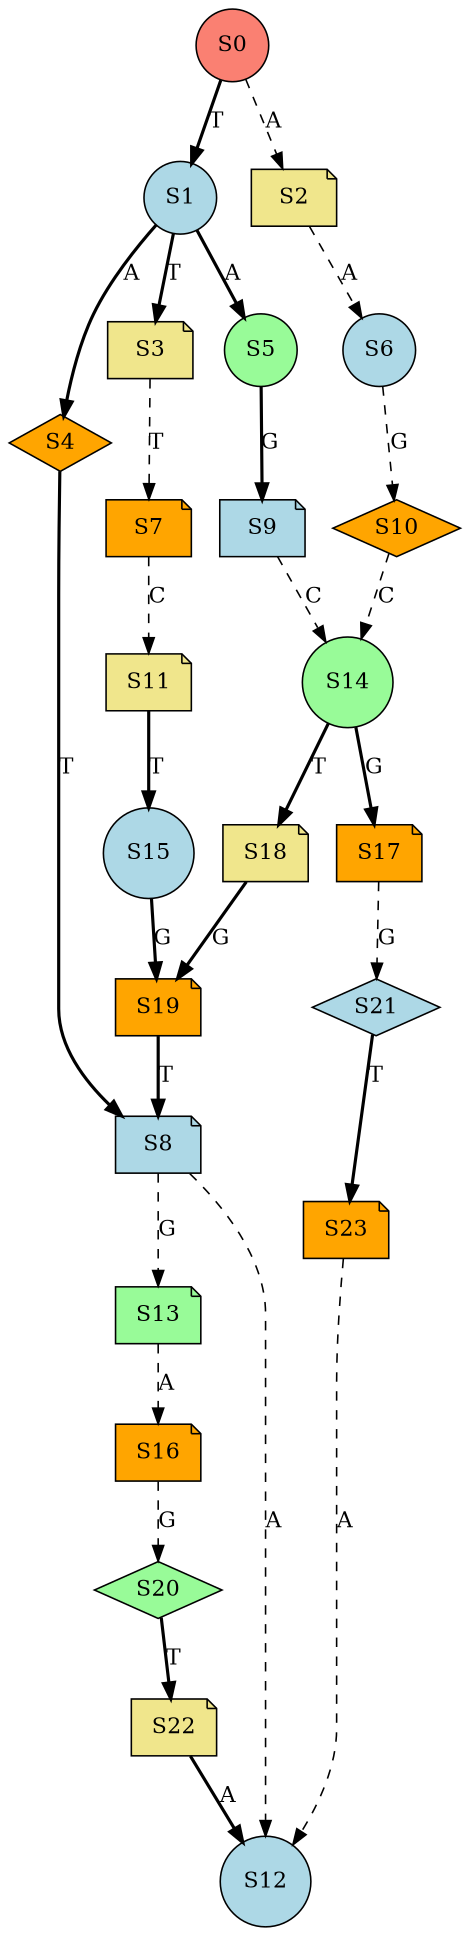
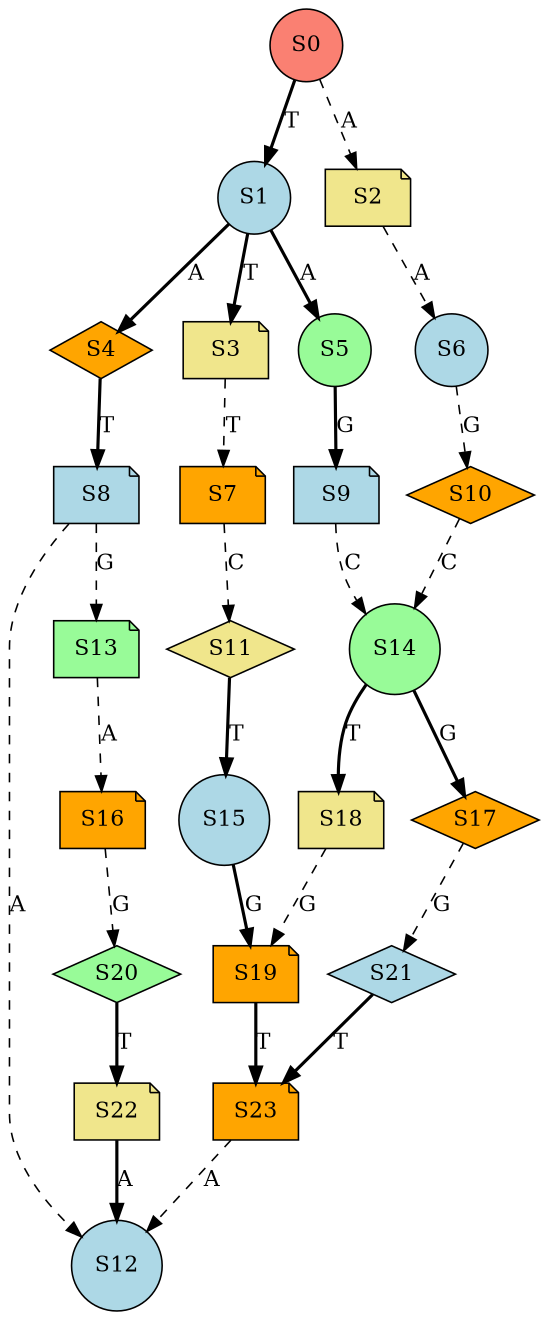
(149, 682) -> (231, 649)
(379, 853) -> (475, 820)
(217, 924) -> (302, 890)
(158, 1068) -> (256, 1035)
